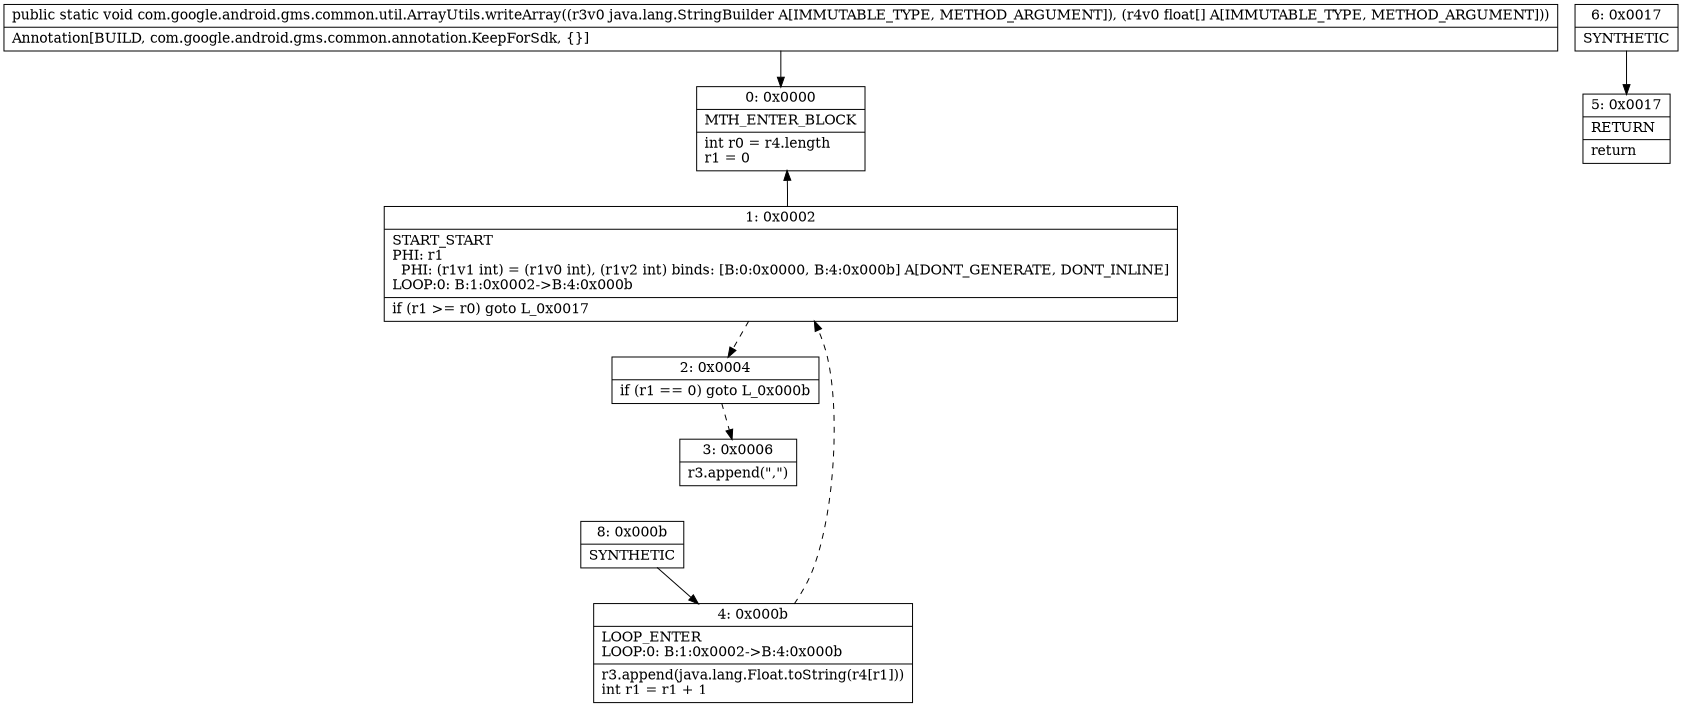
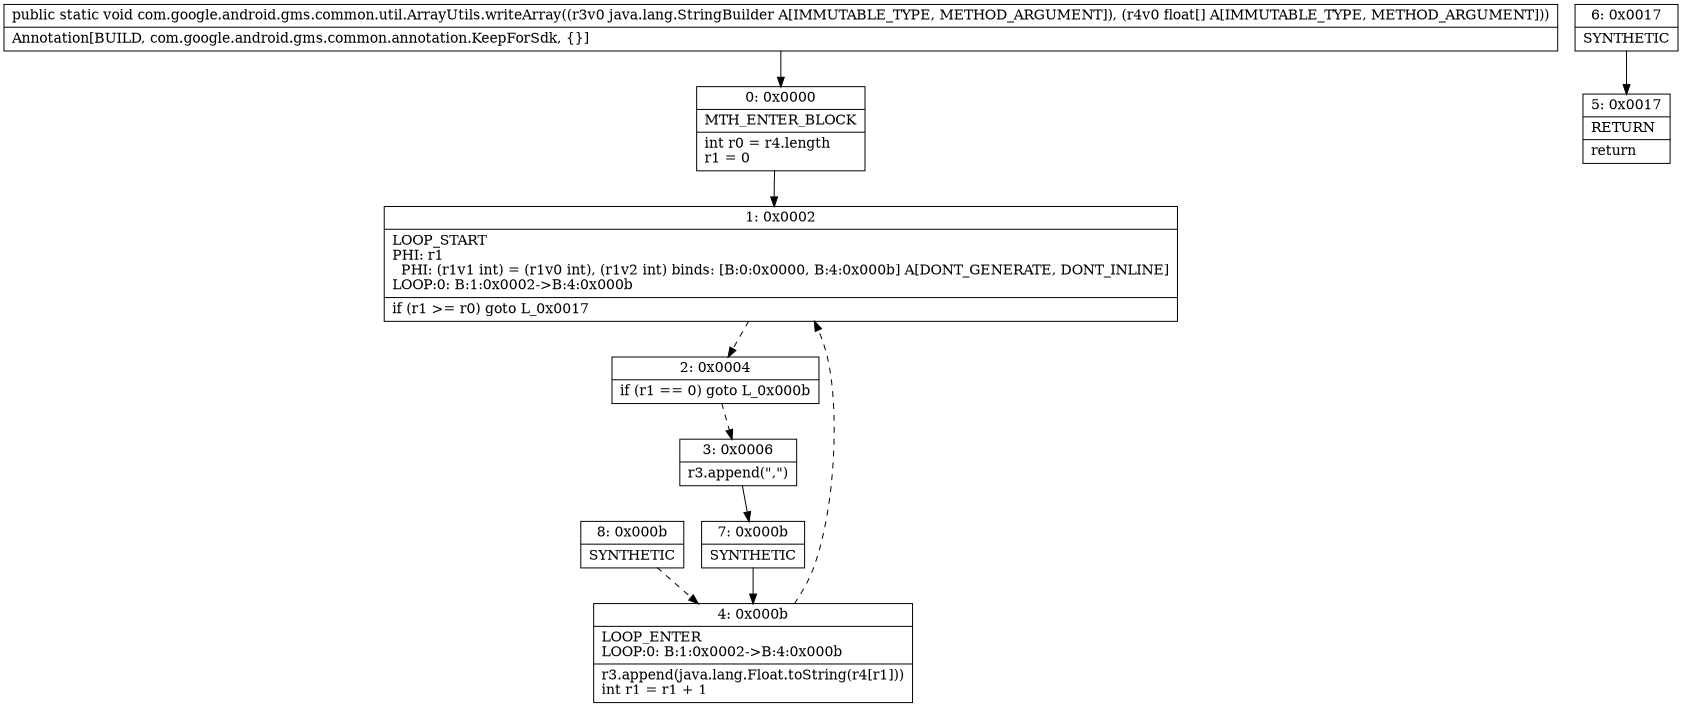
(788, 194) -> (774, 184)
(443, 241) -> (440, 241)
none -> (753, 545)
(674, 582) -> (674, 582)
